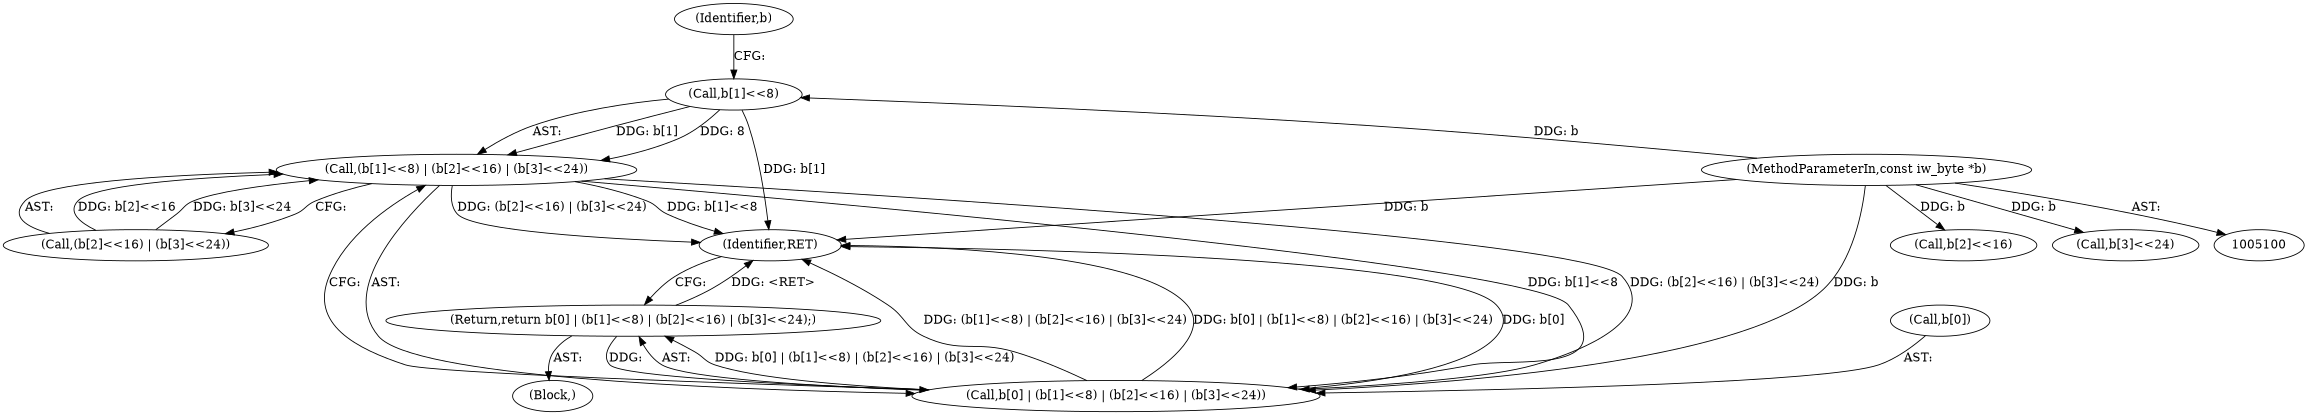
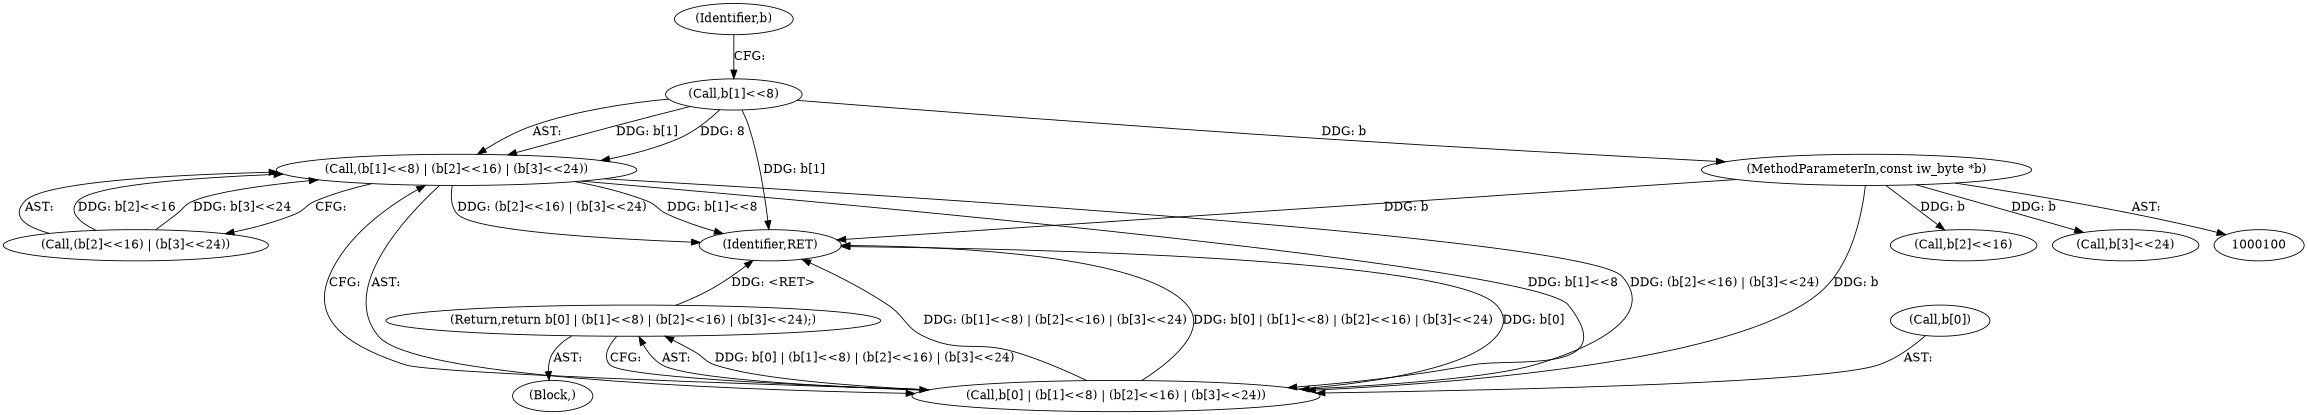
(1284, 120) -> (1257, 134)
(2259, 245) -> (2259, 245)
(683, 272) -> none
(628, 358) -> (628, 358)
